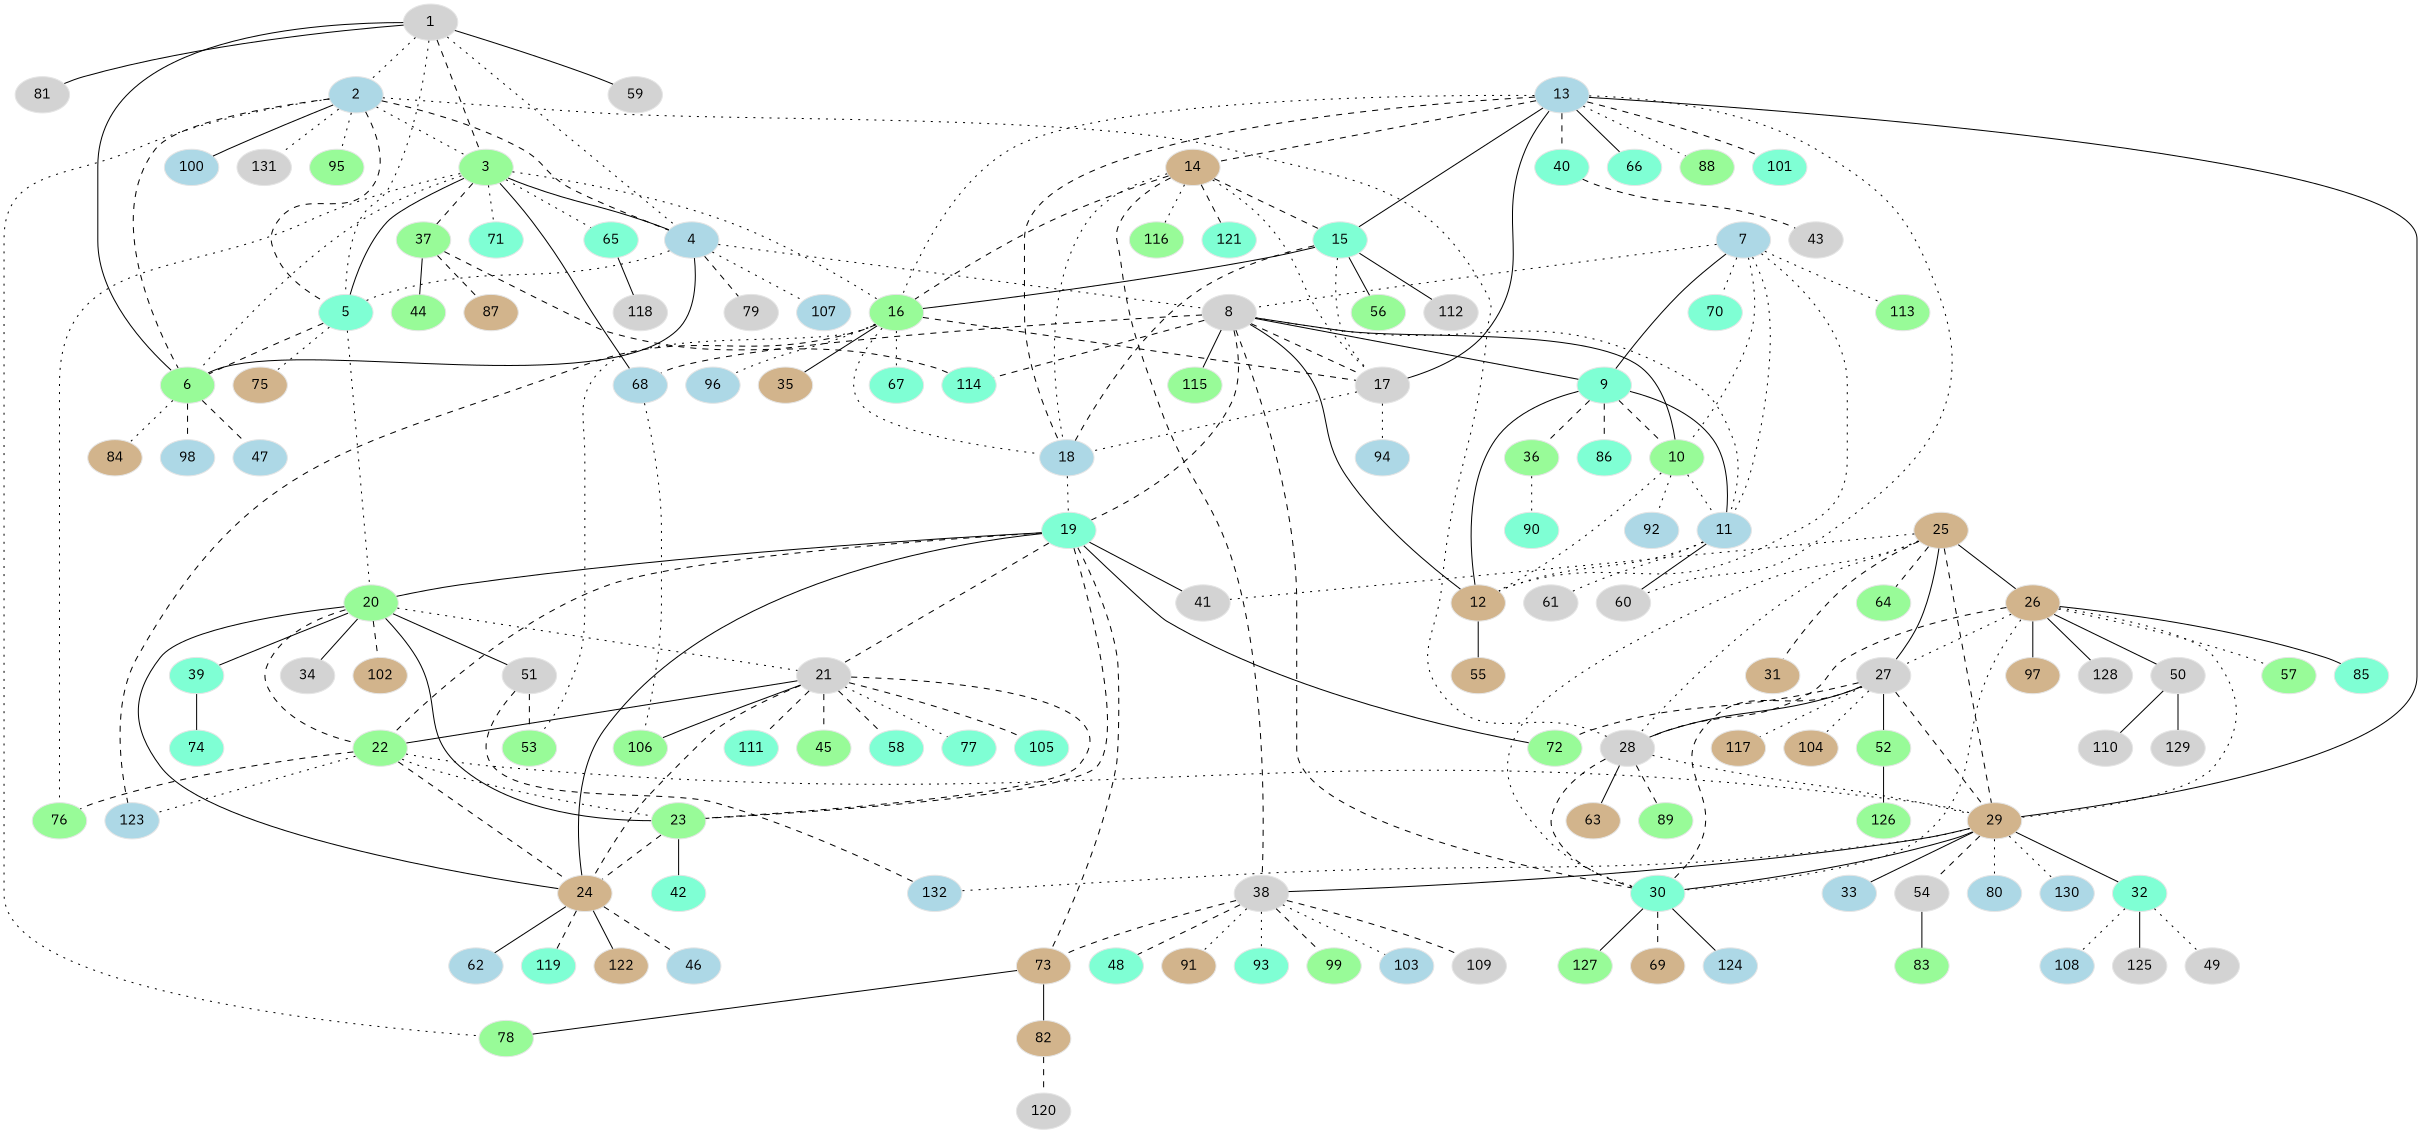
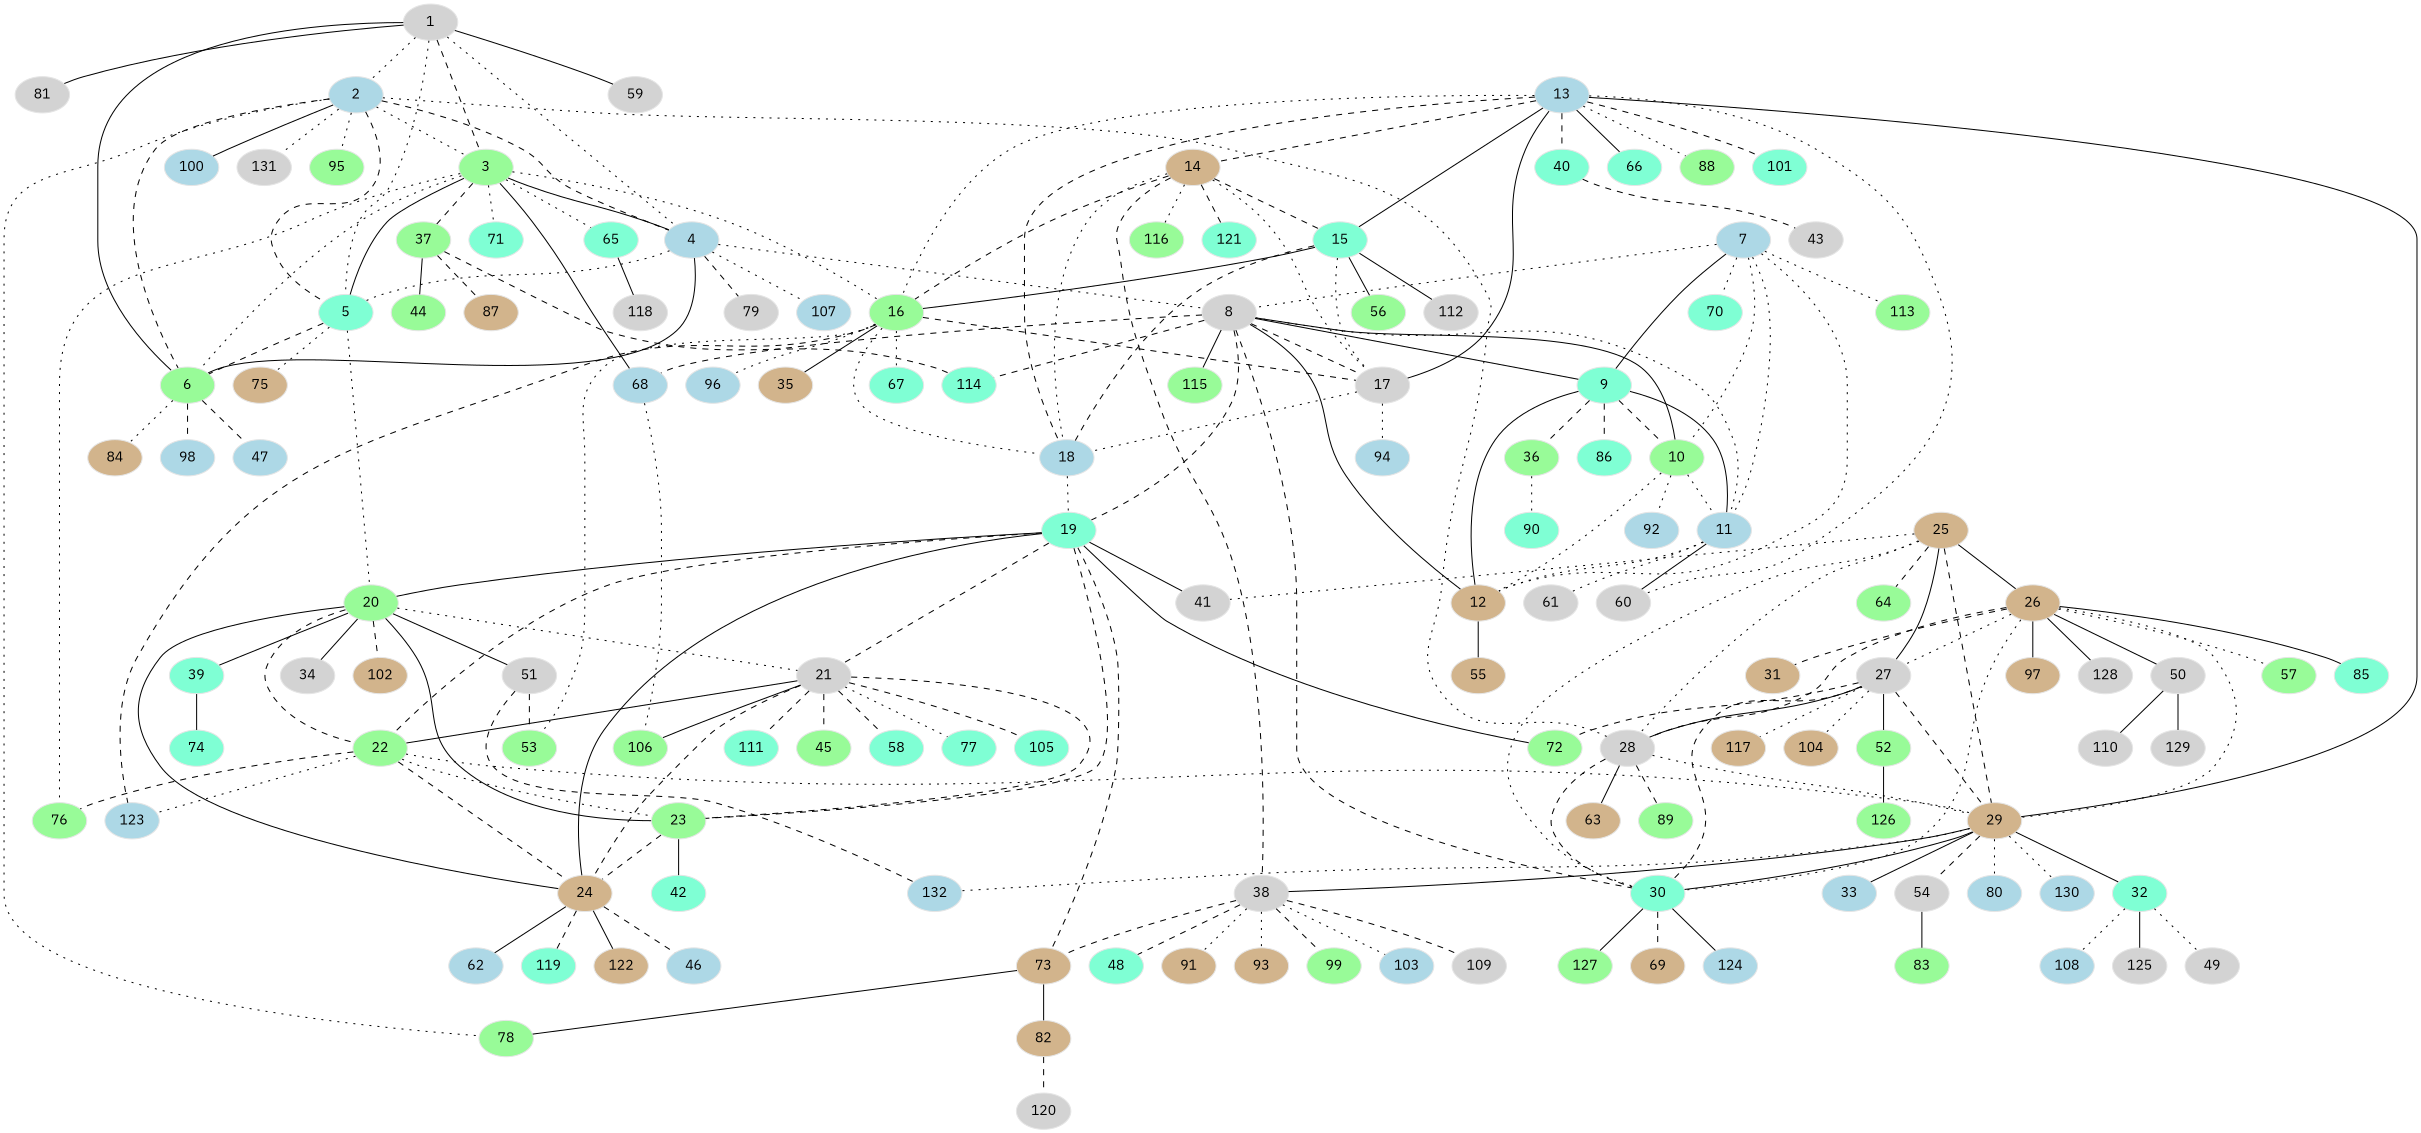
(1842, 589) -> (1857, 644)
(1261, 966) -> (1261, 966)
